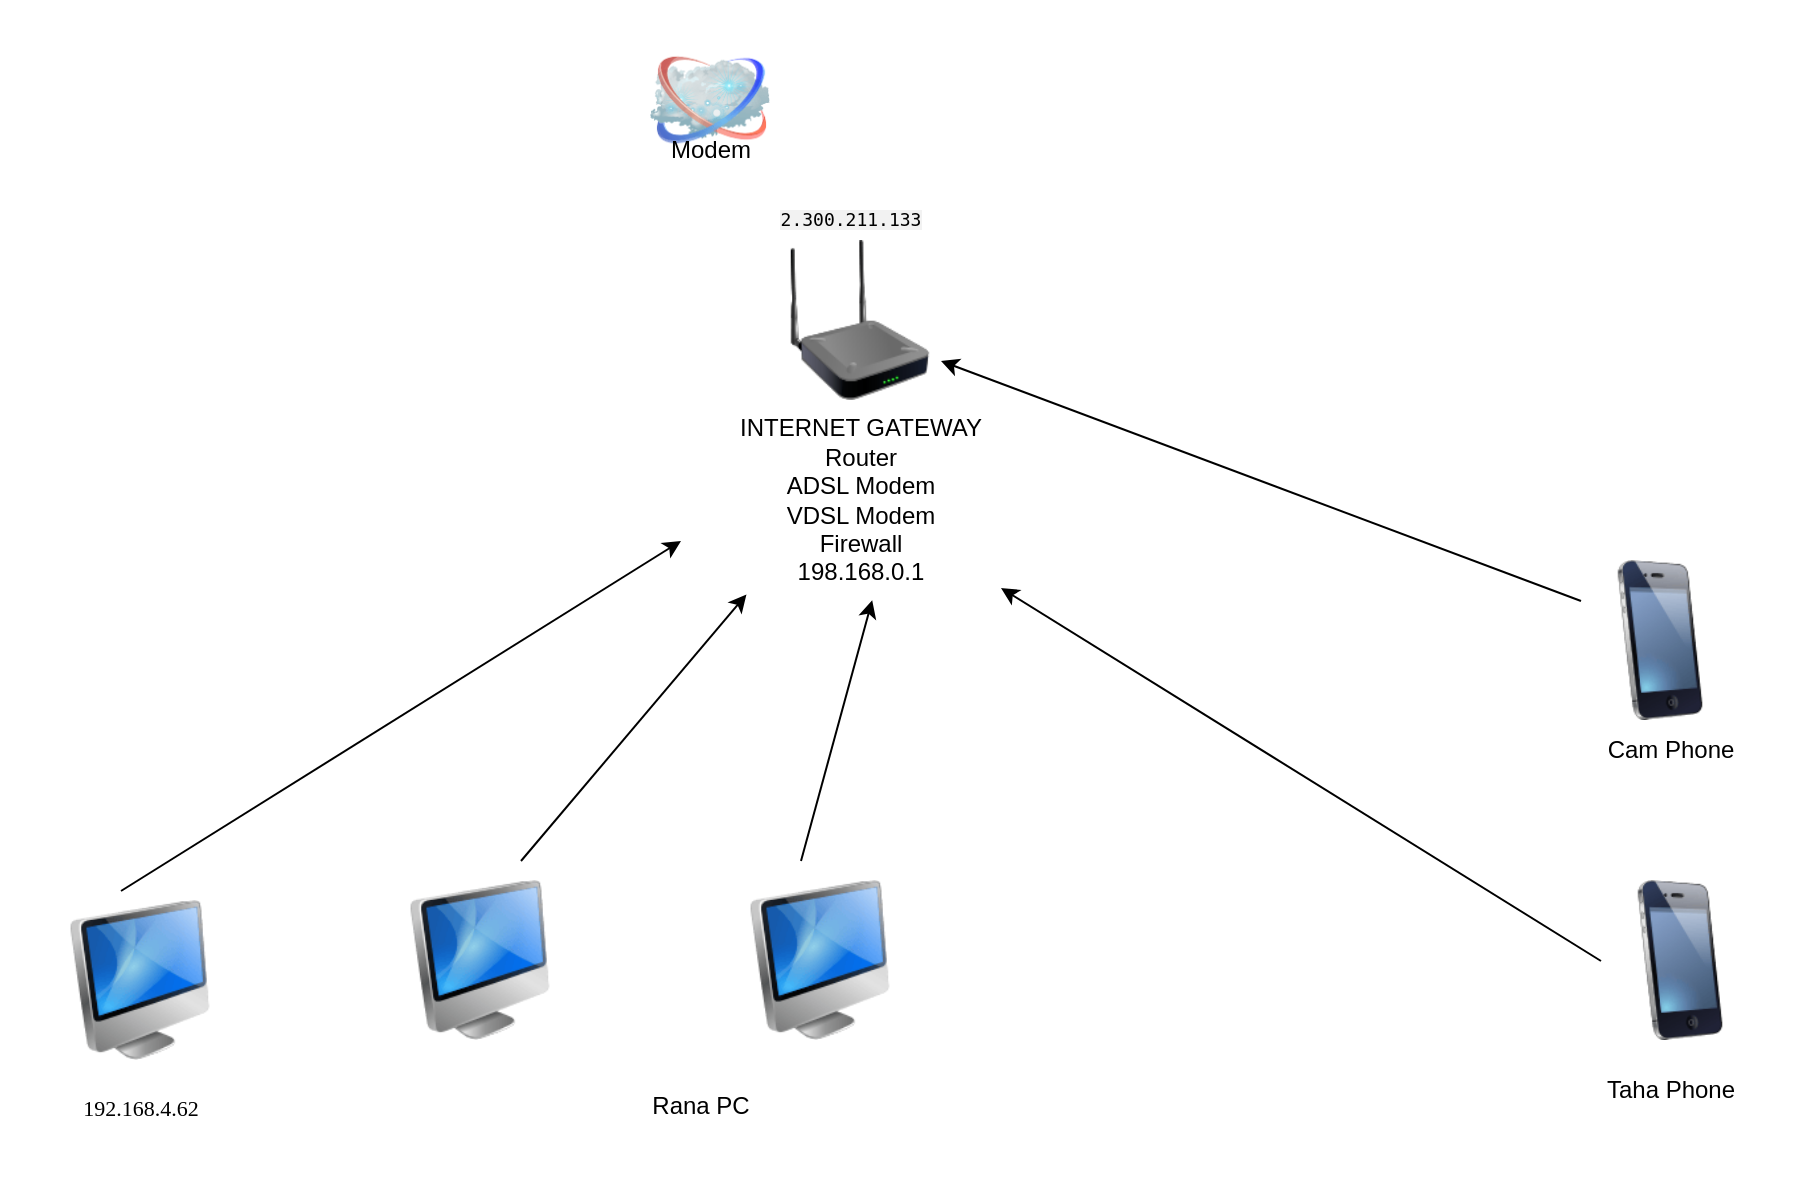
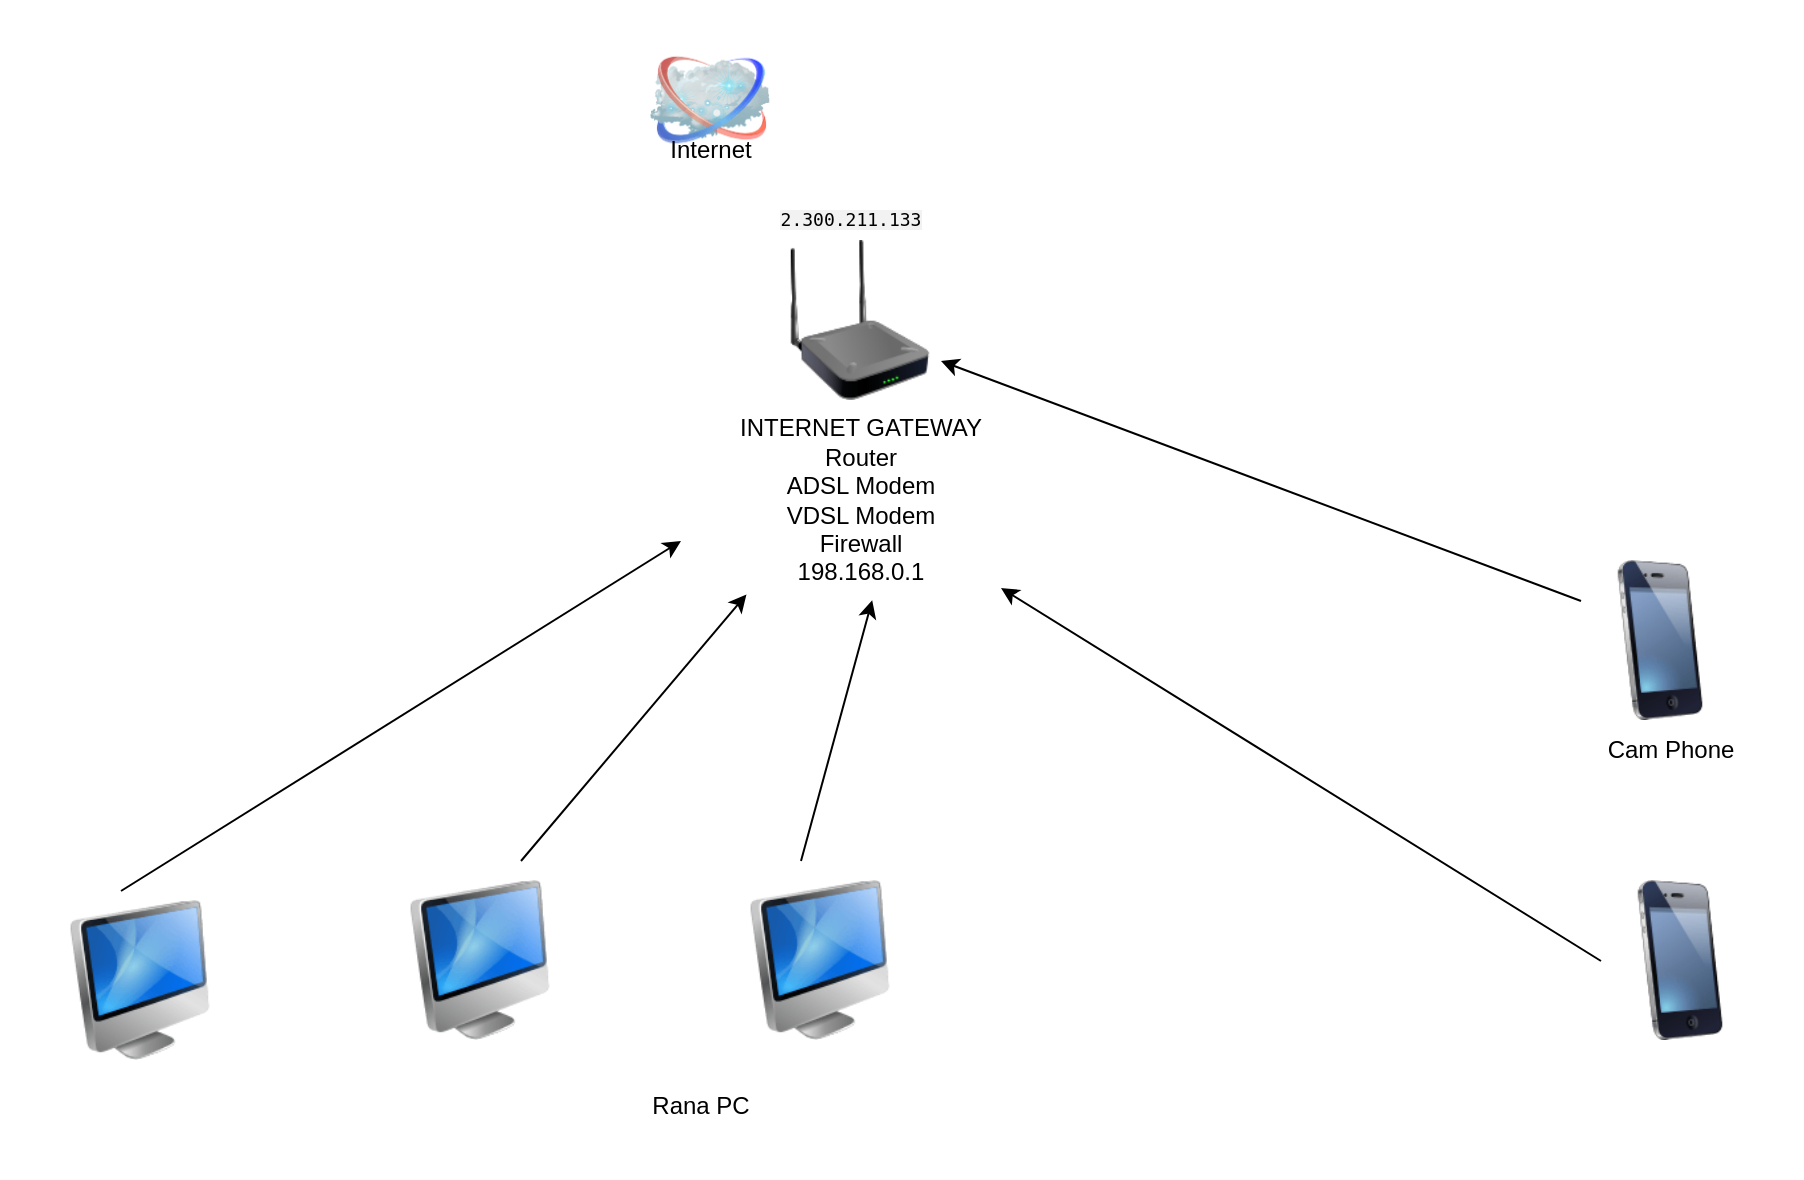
(712, 151) -> (712, 151)
(1671, 1091) -> none
(141, 1107) -> none
